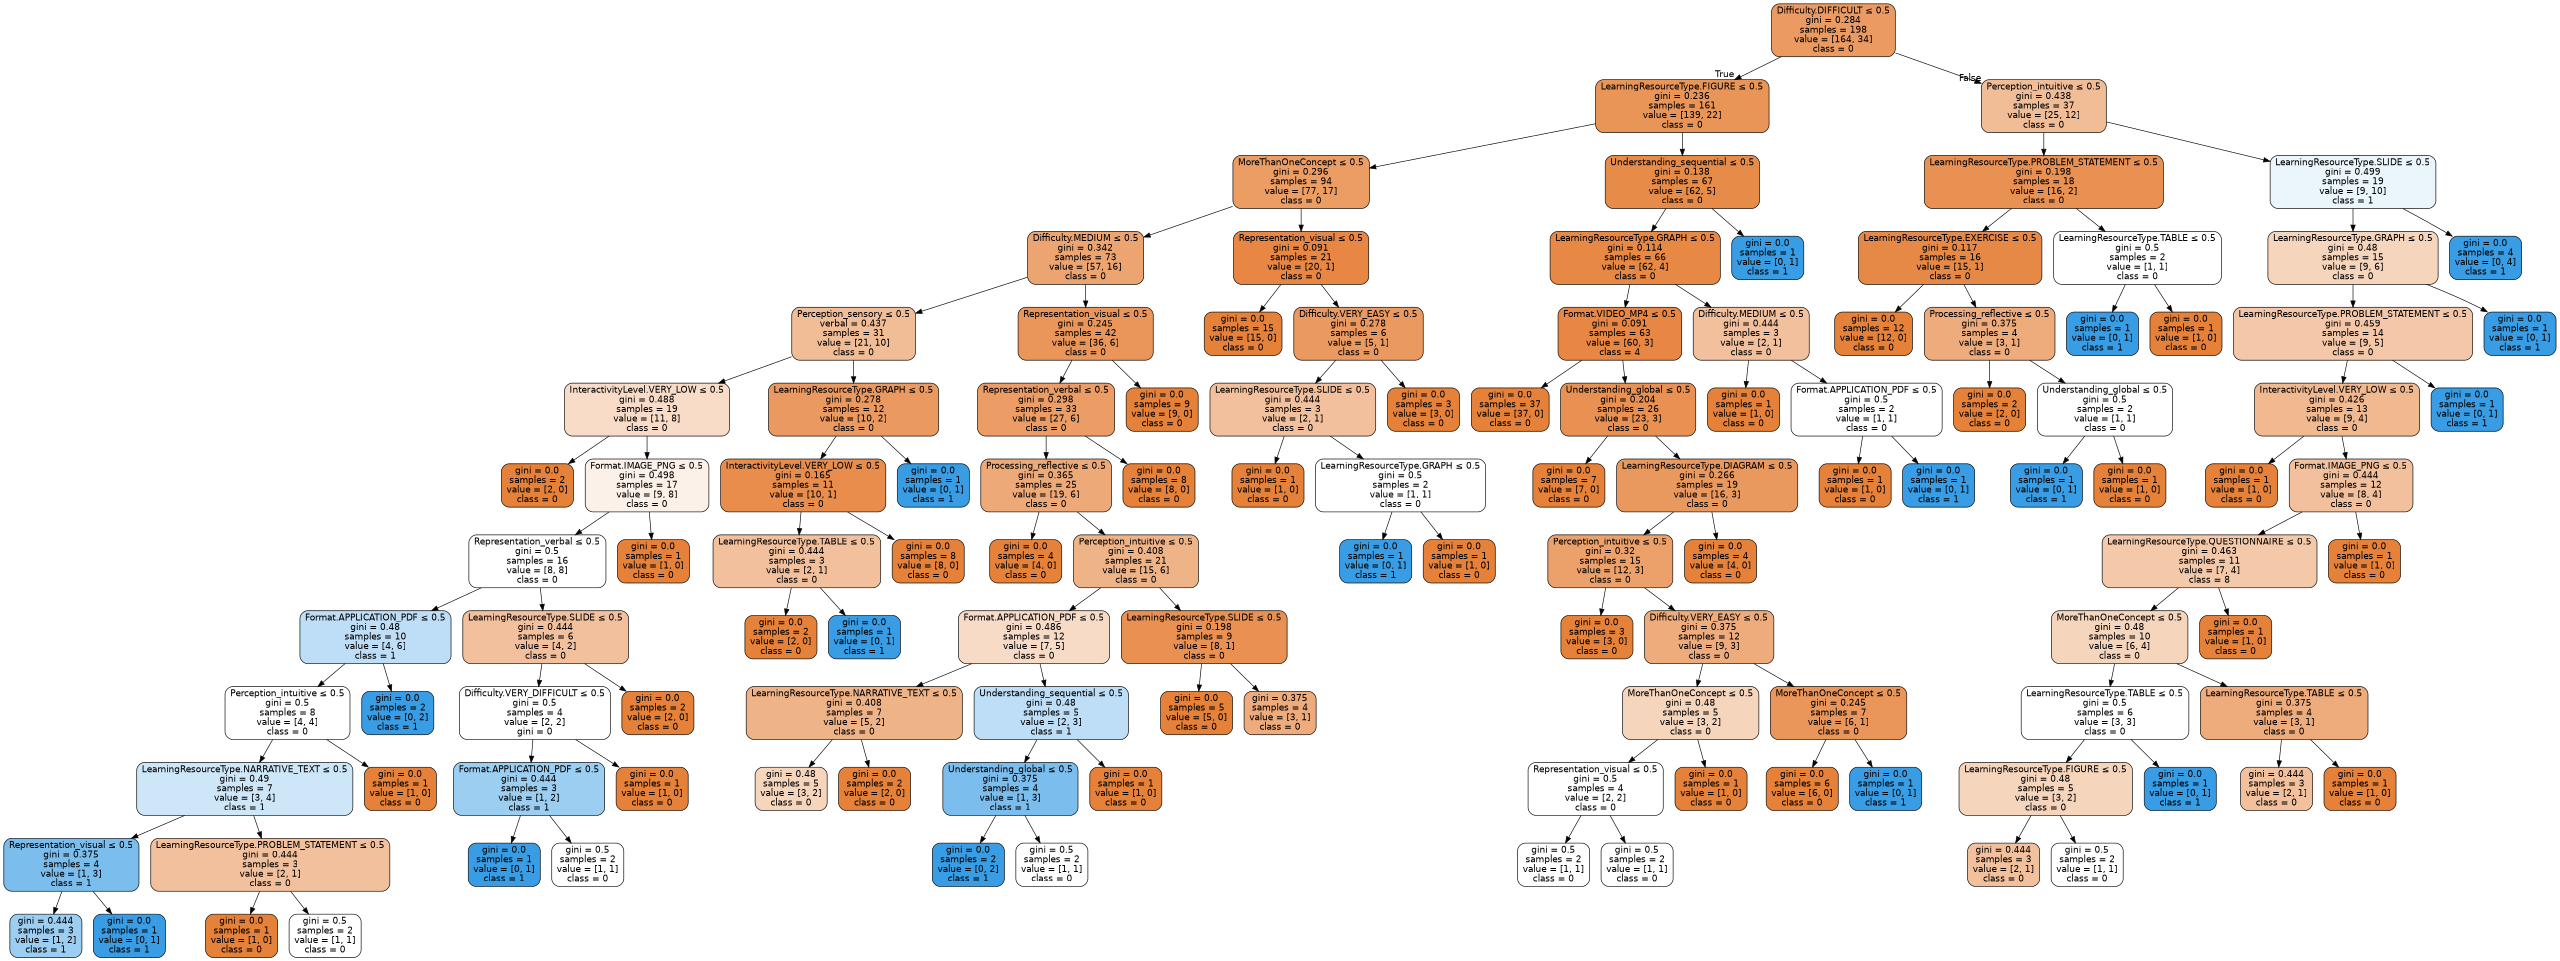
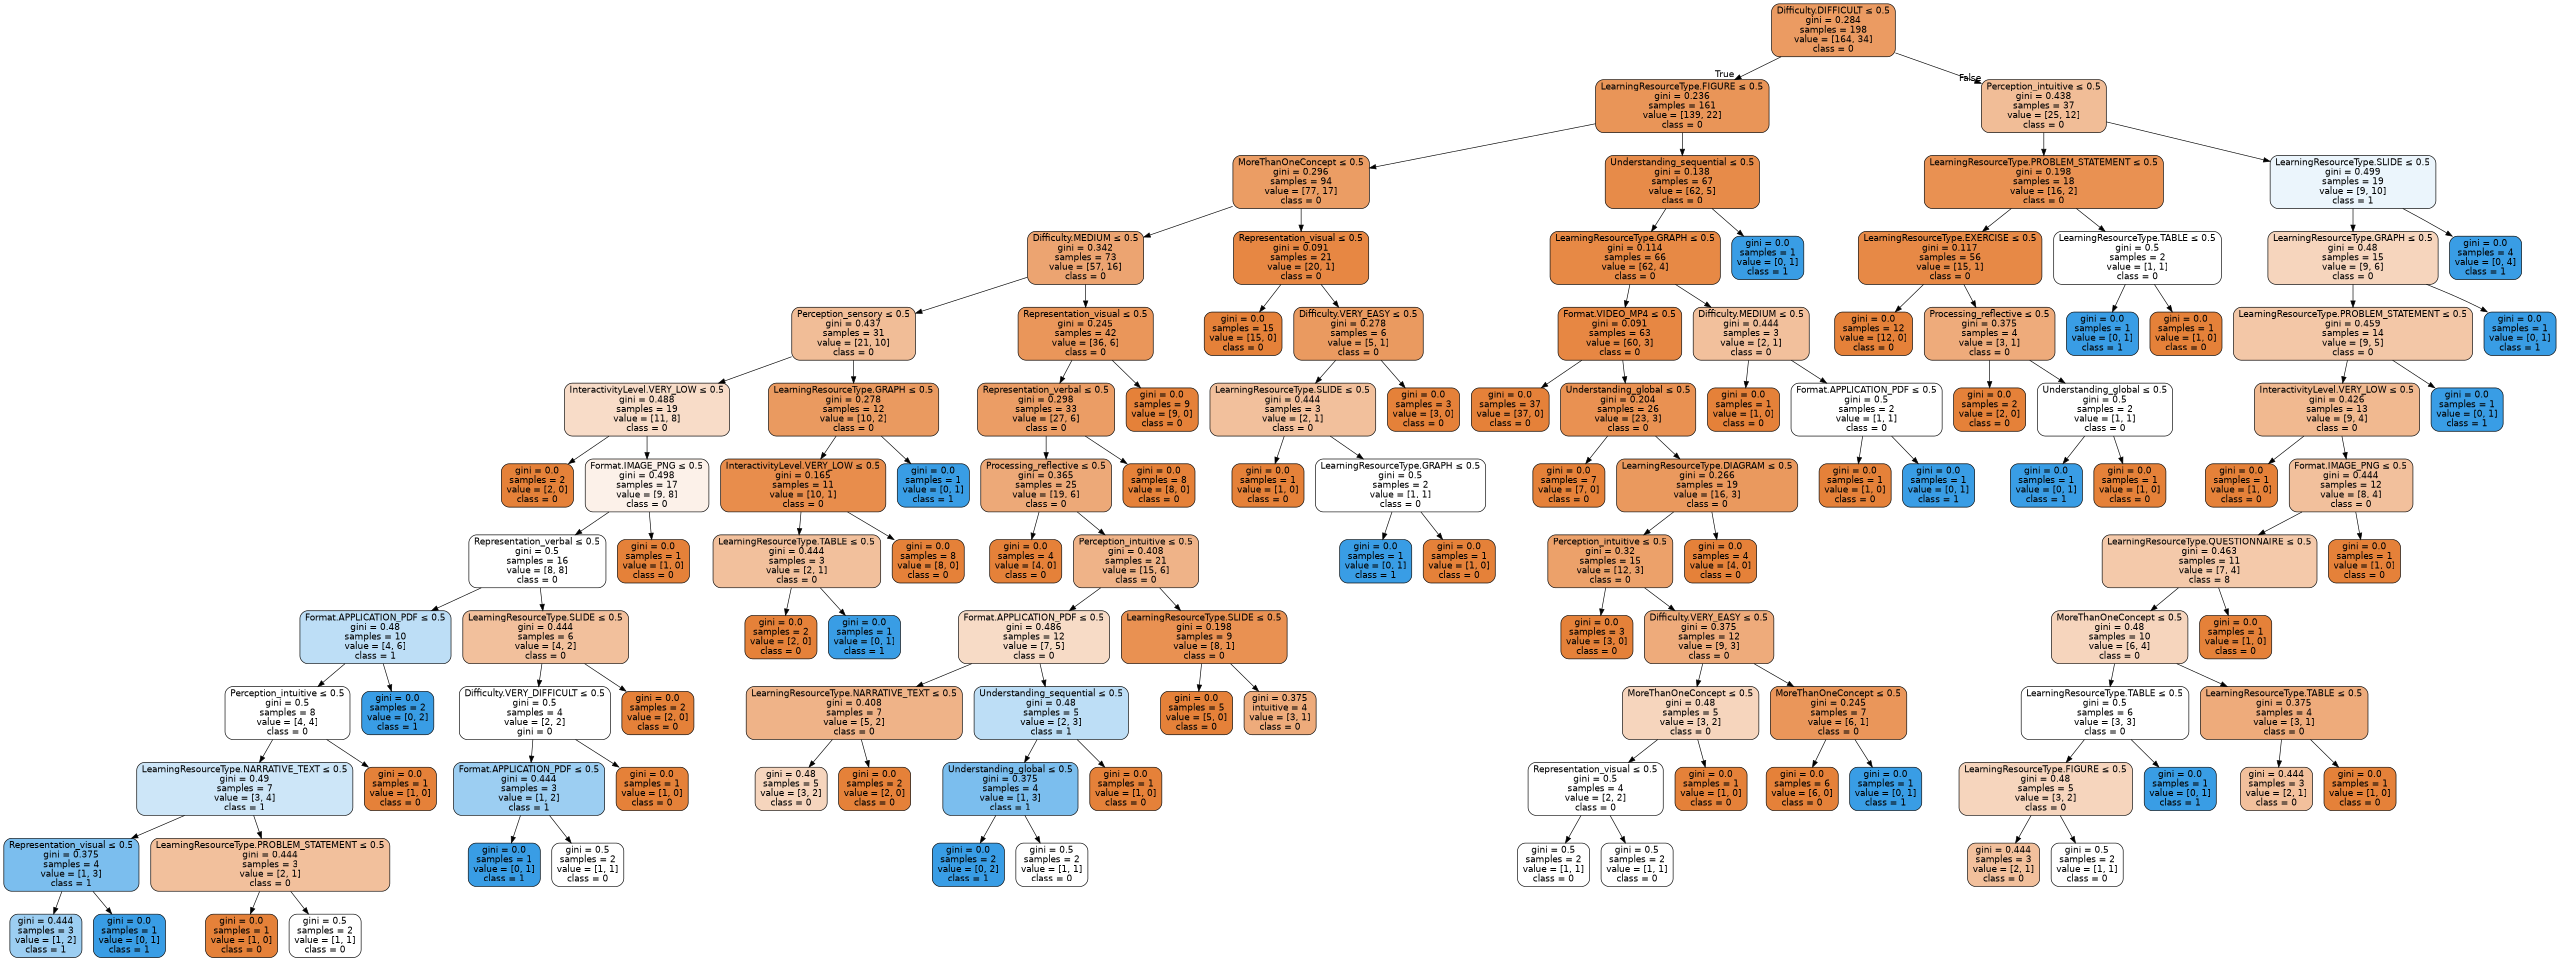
(1950, 258) -> (1950, 258)
(854, 324) -> (854, 324)
(1620, 353) -> (1620, 353)
(1280, 708) -> (1280, 708)
